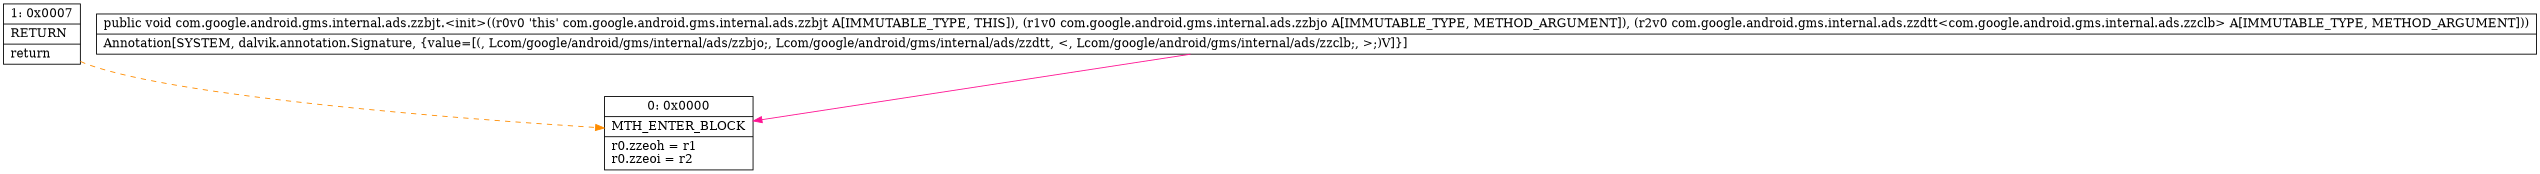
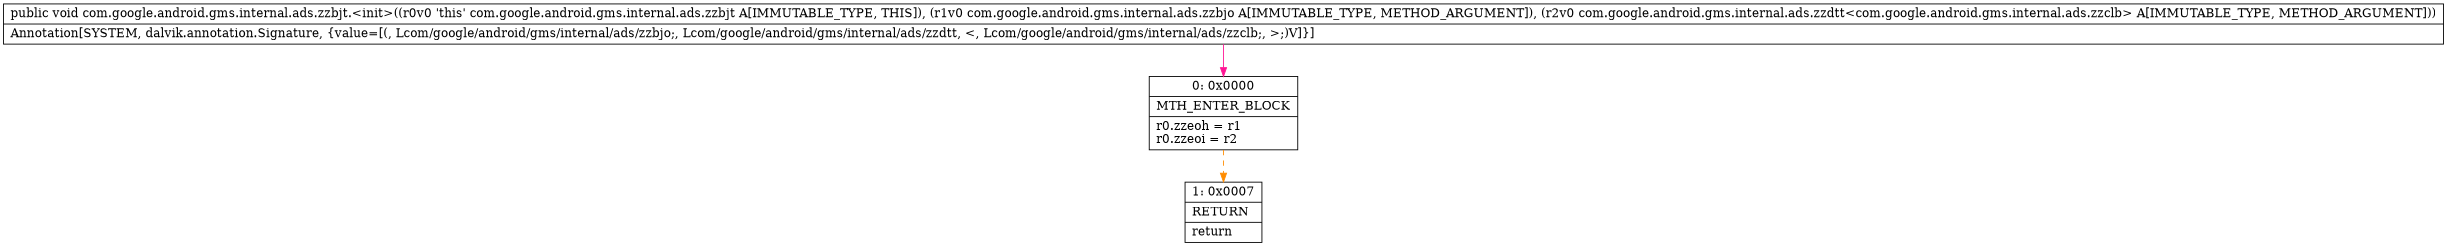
(336, 106) -> (1223, 162)
